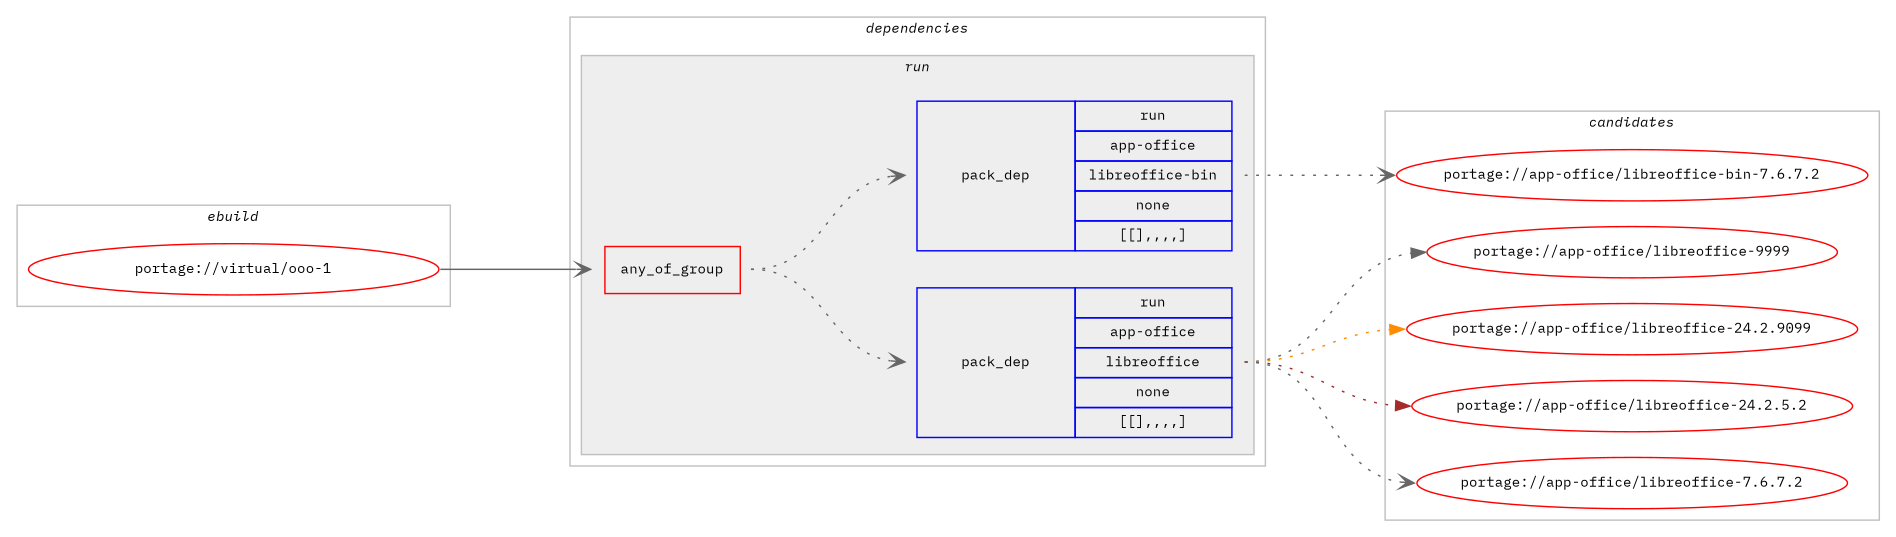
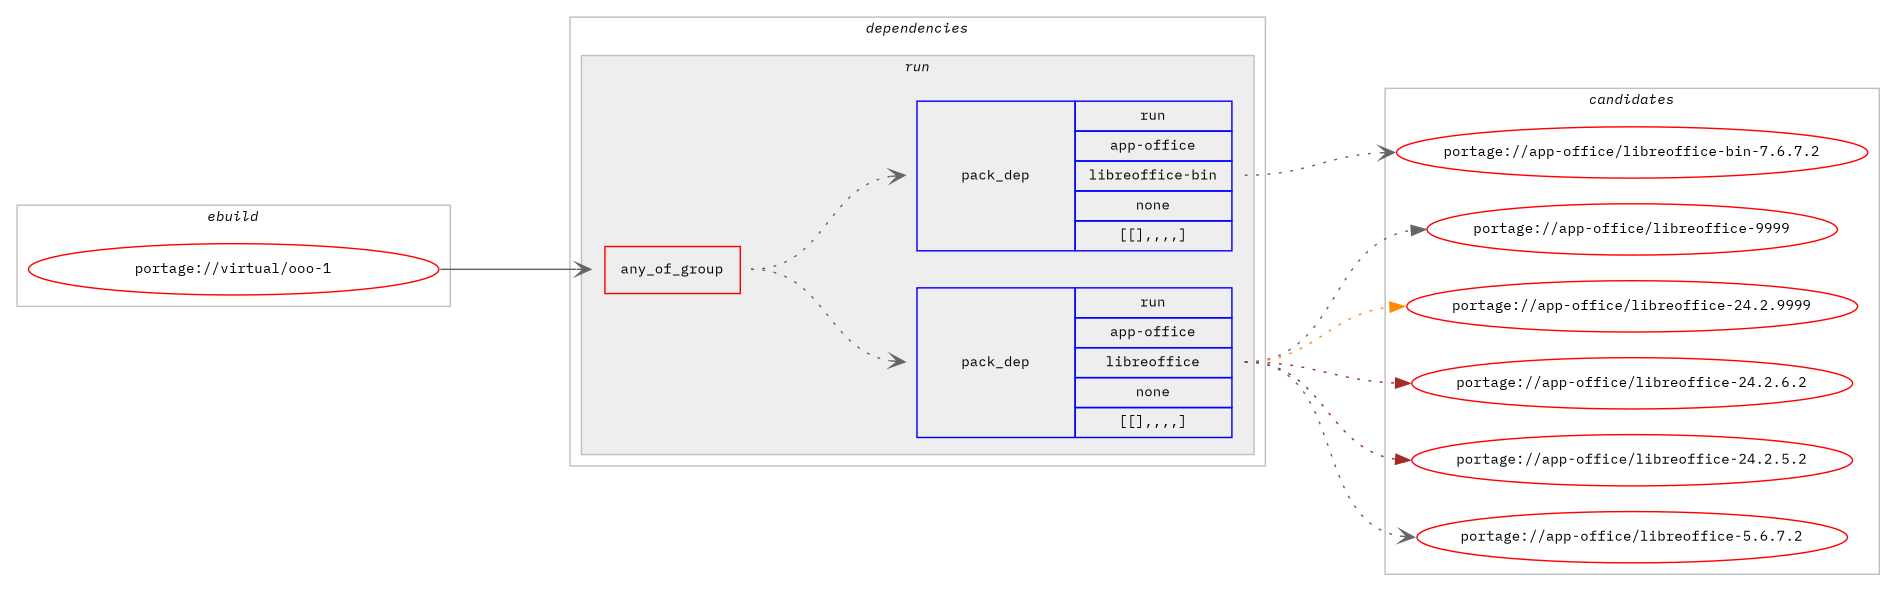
(1632, 329) -> (1632, 306)
none -> (1632, 383)
(1632, 483) -> (1632, 537)
